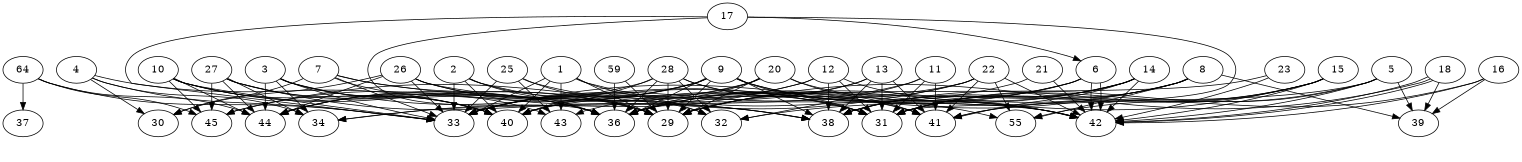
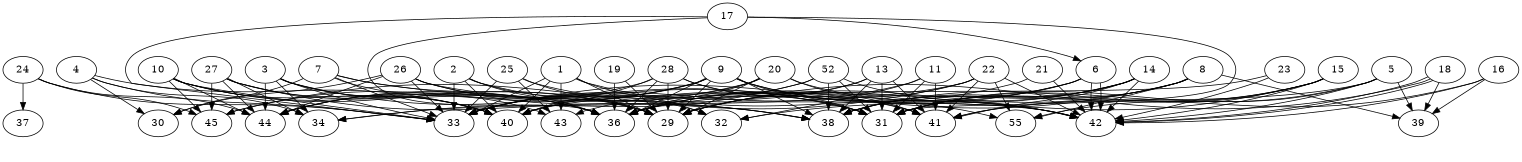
(23, 70) -> (23, 70)
(615, 70) -> (615, 70)
(829, 70) -> (829, 70)
(692, 94) -> none
